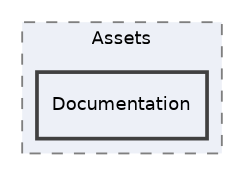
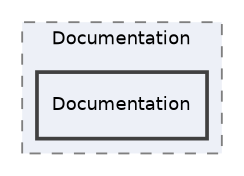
(122, 40) -> (122, 40)
